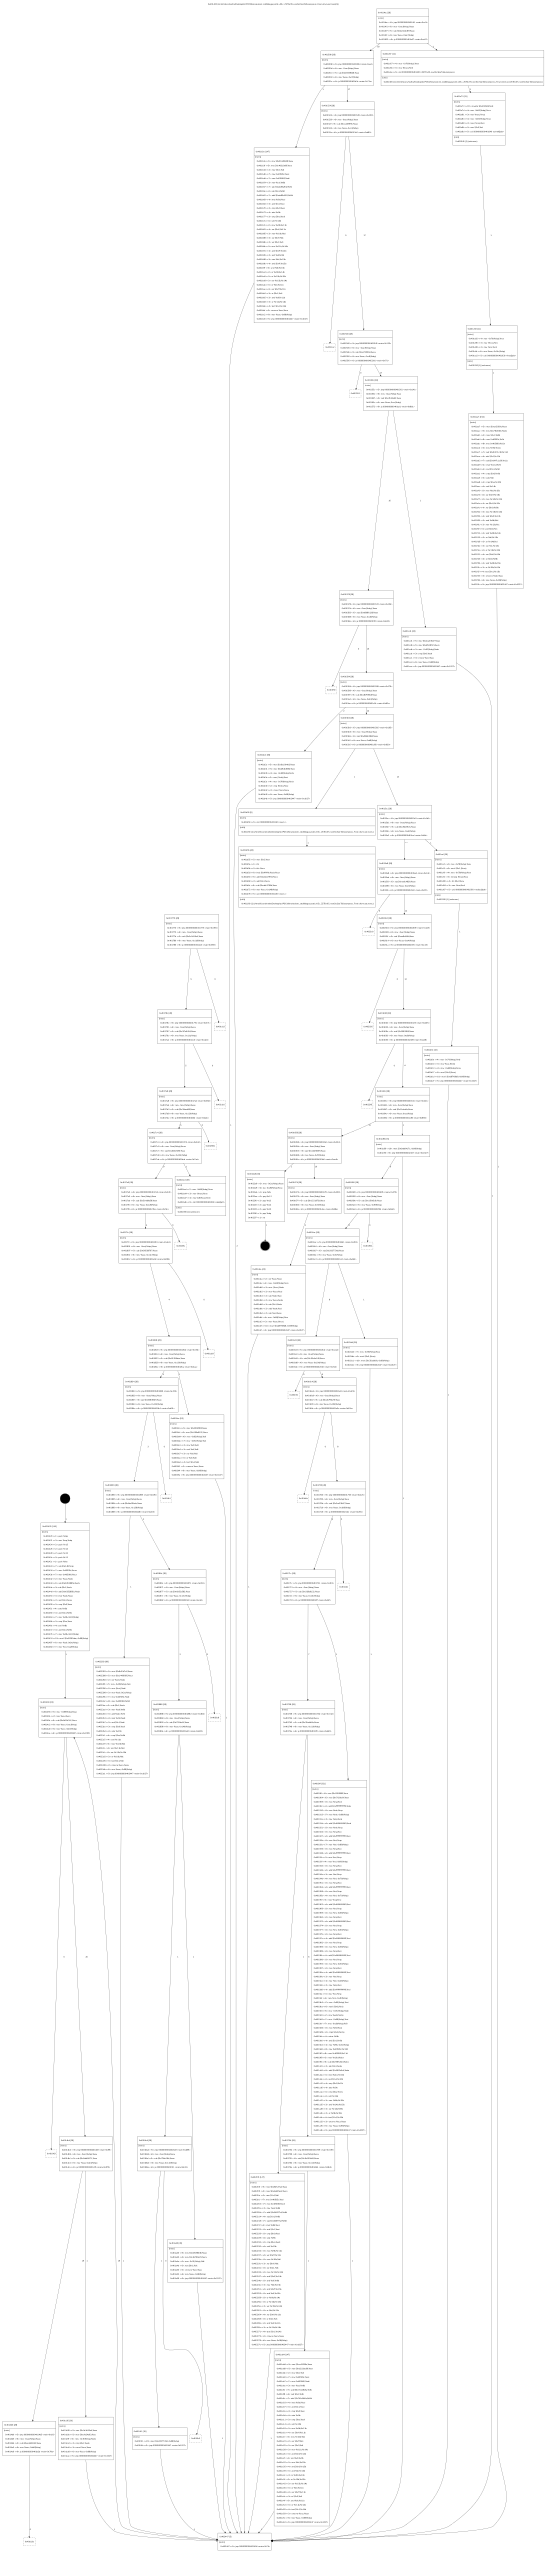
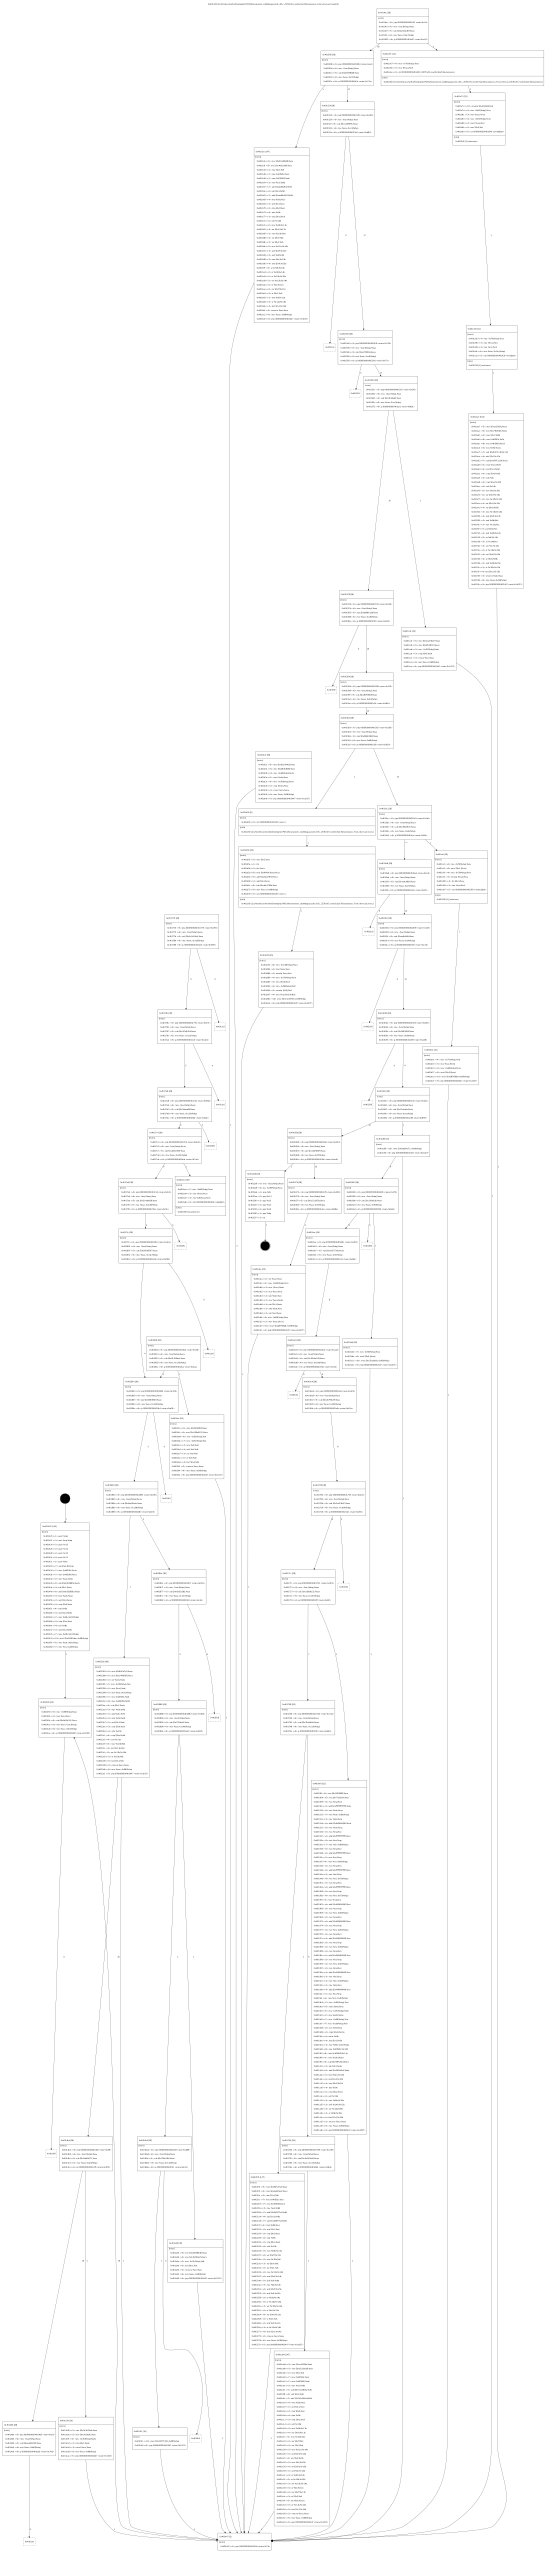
(325, 728) -> none
none -> (286, 979)
(159, 1299) -> (141, 1320)
(351, 1300) -> (375, 1275)
(303, 1499) -> none
(76, 1936) -> (104, 1957)
